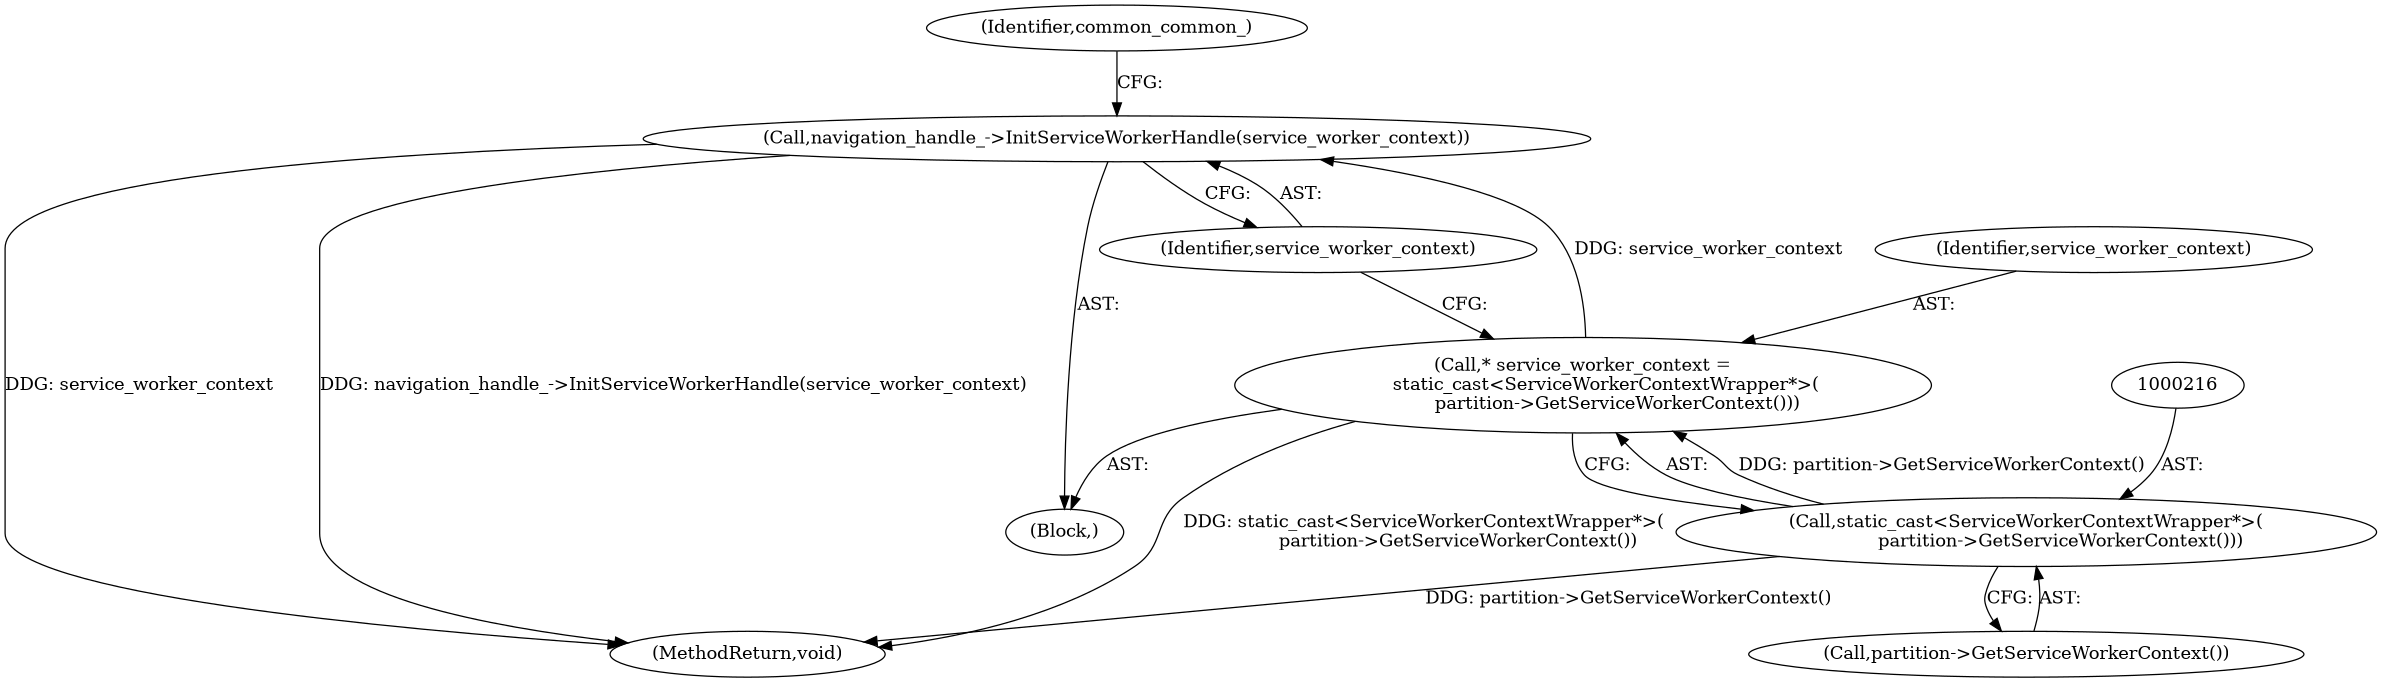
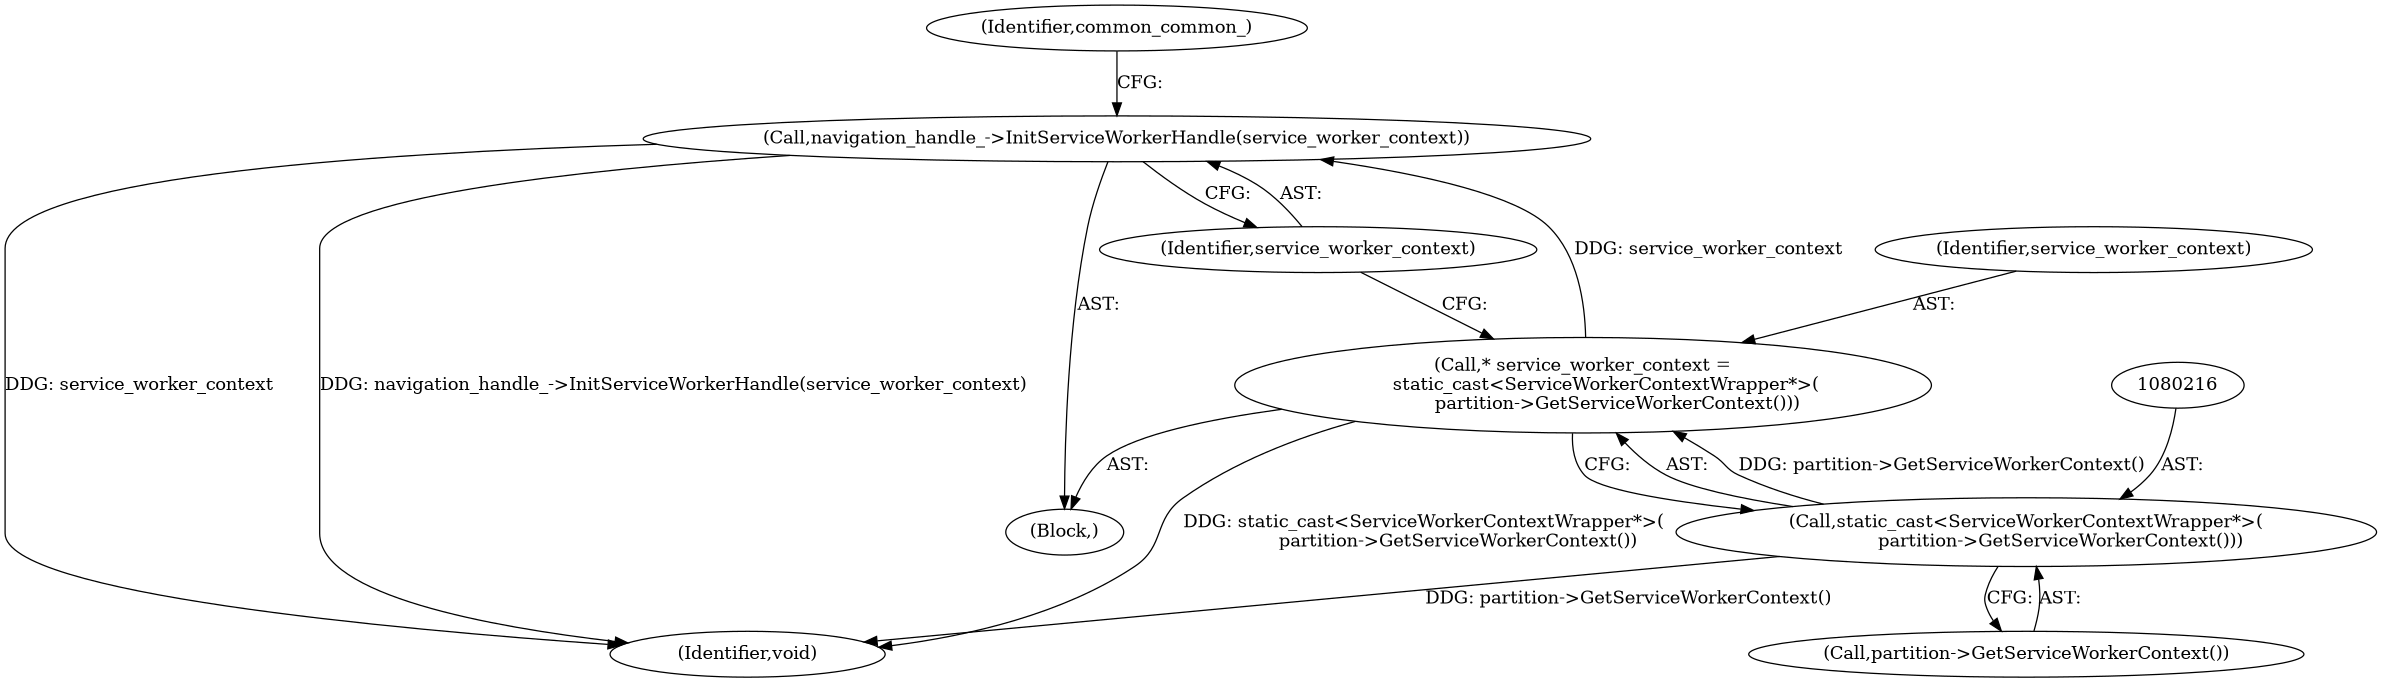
(2178, 385) -> (2178, 385)
(748, 654) -> (748, 654)
